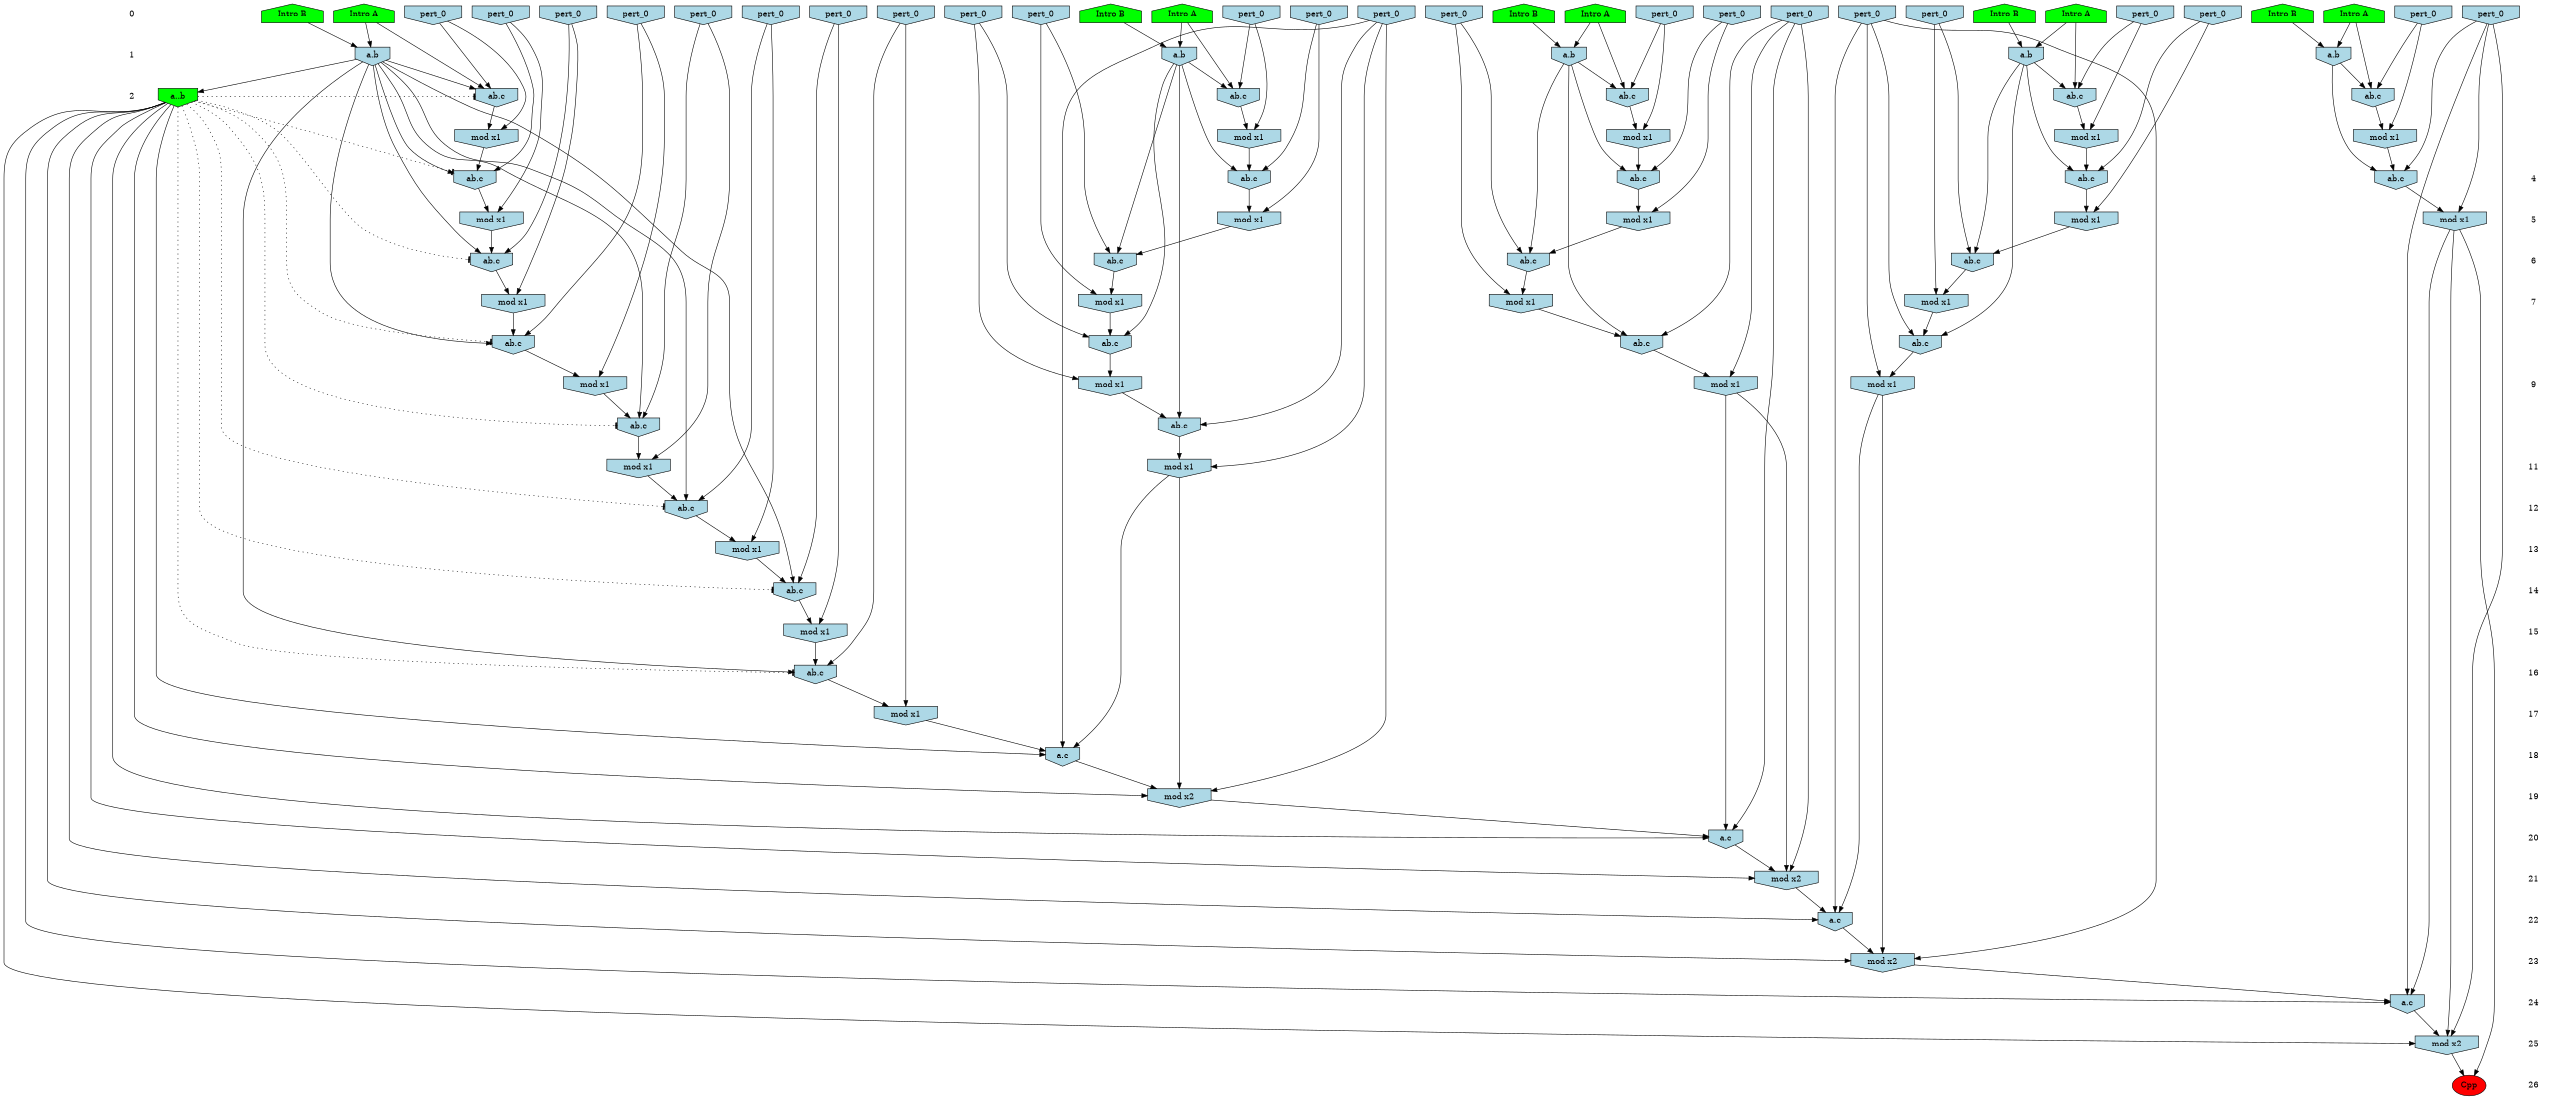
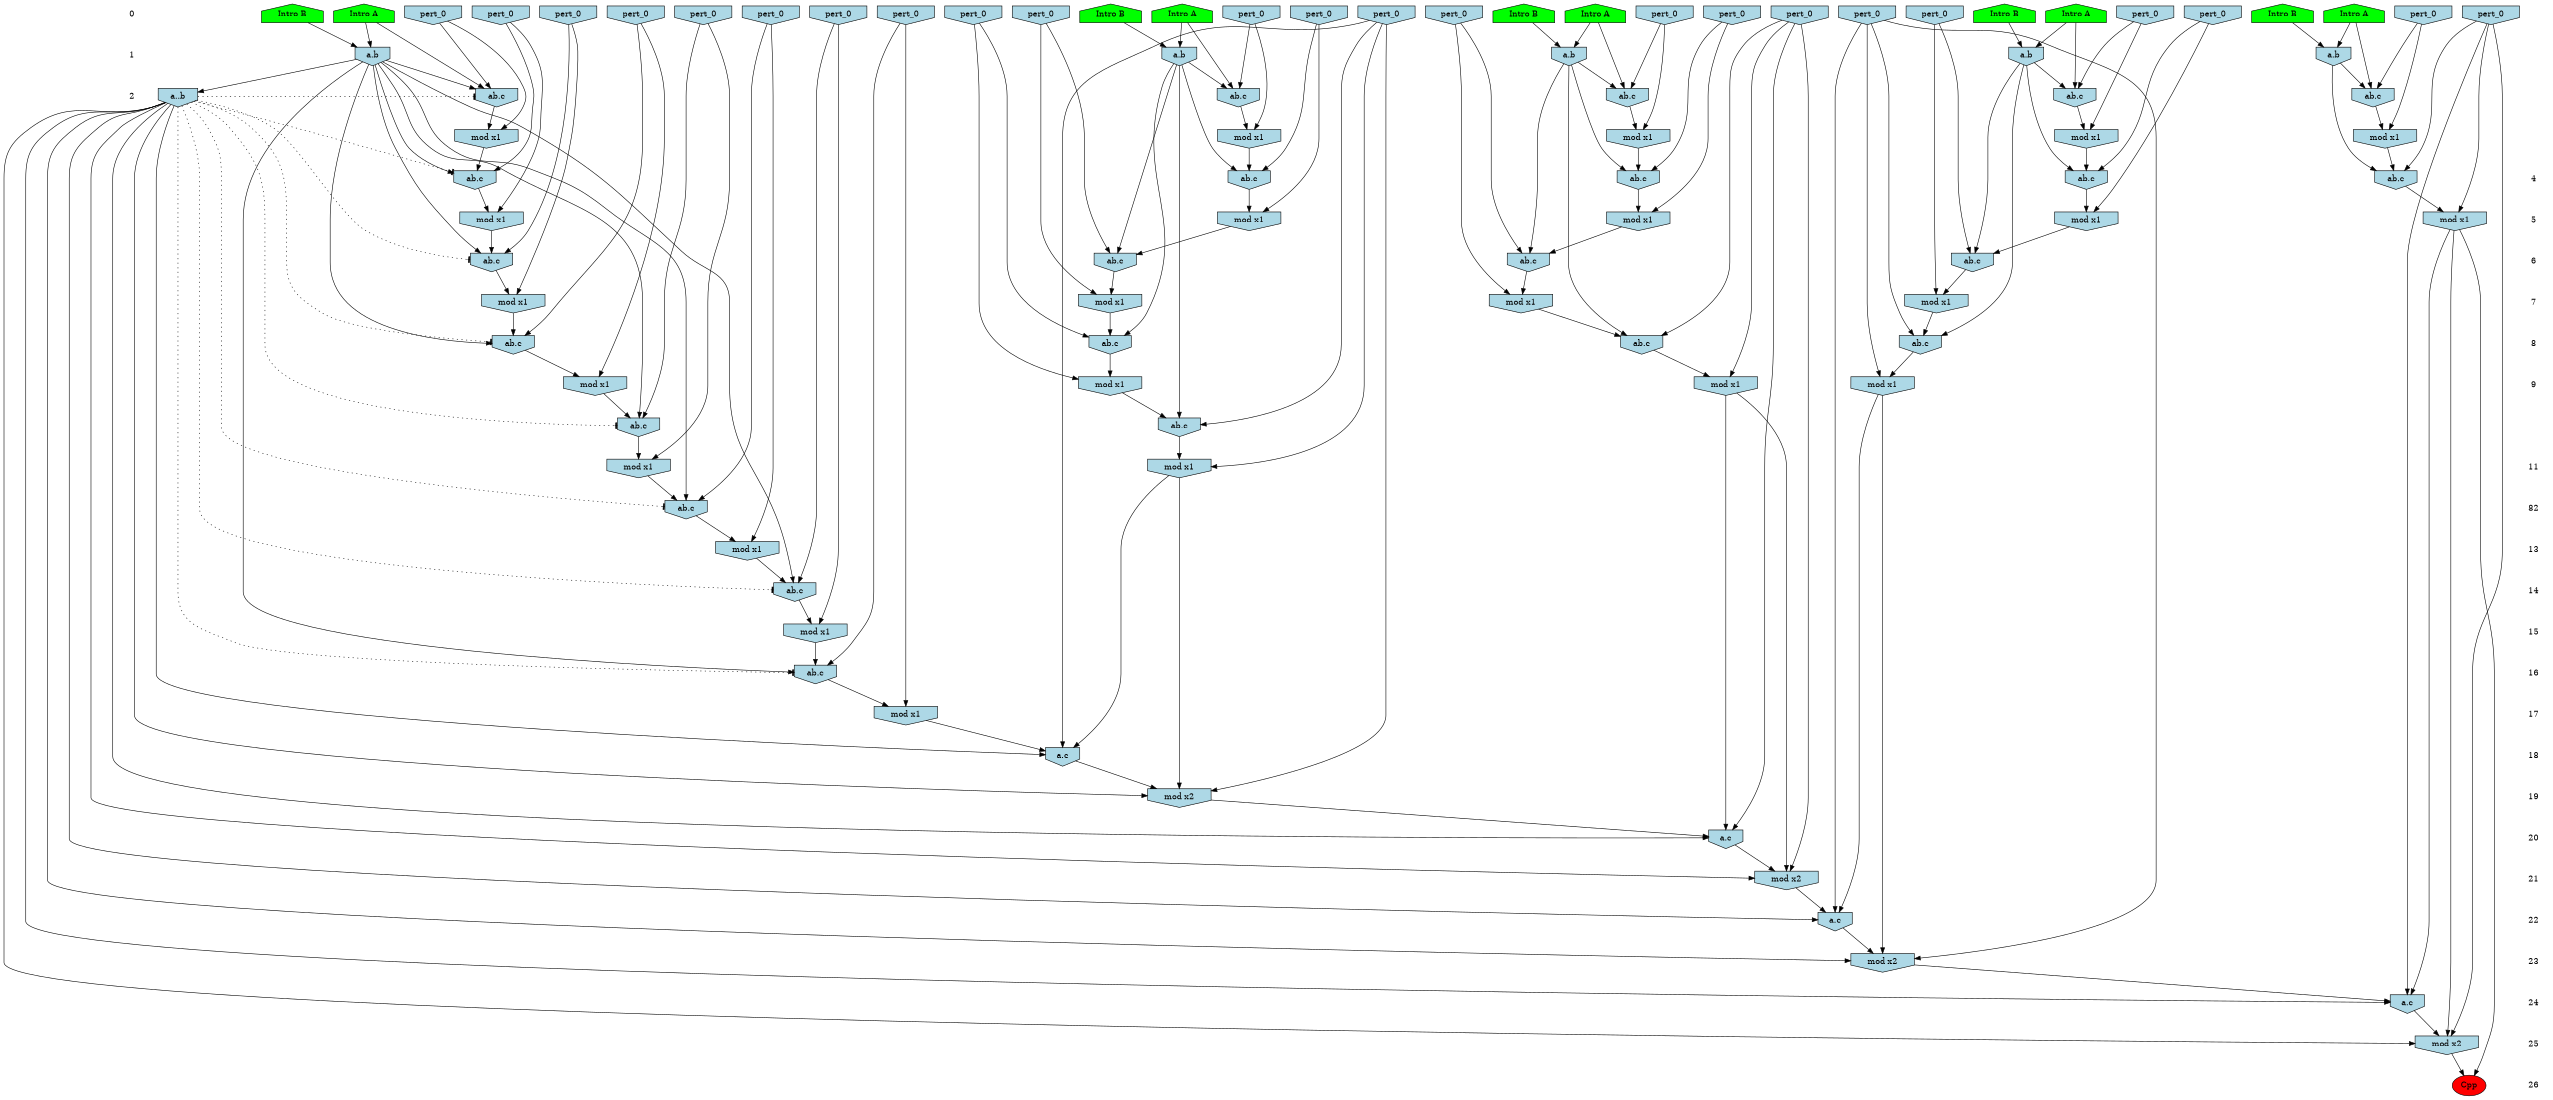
(178, 97) -> (178, 97)
none -> (2534, 344)
(2534, 509) -> (2534, 509)
